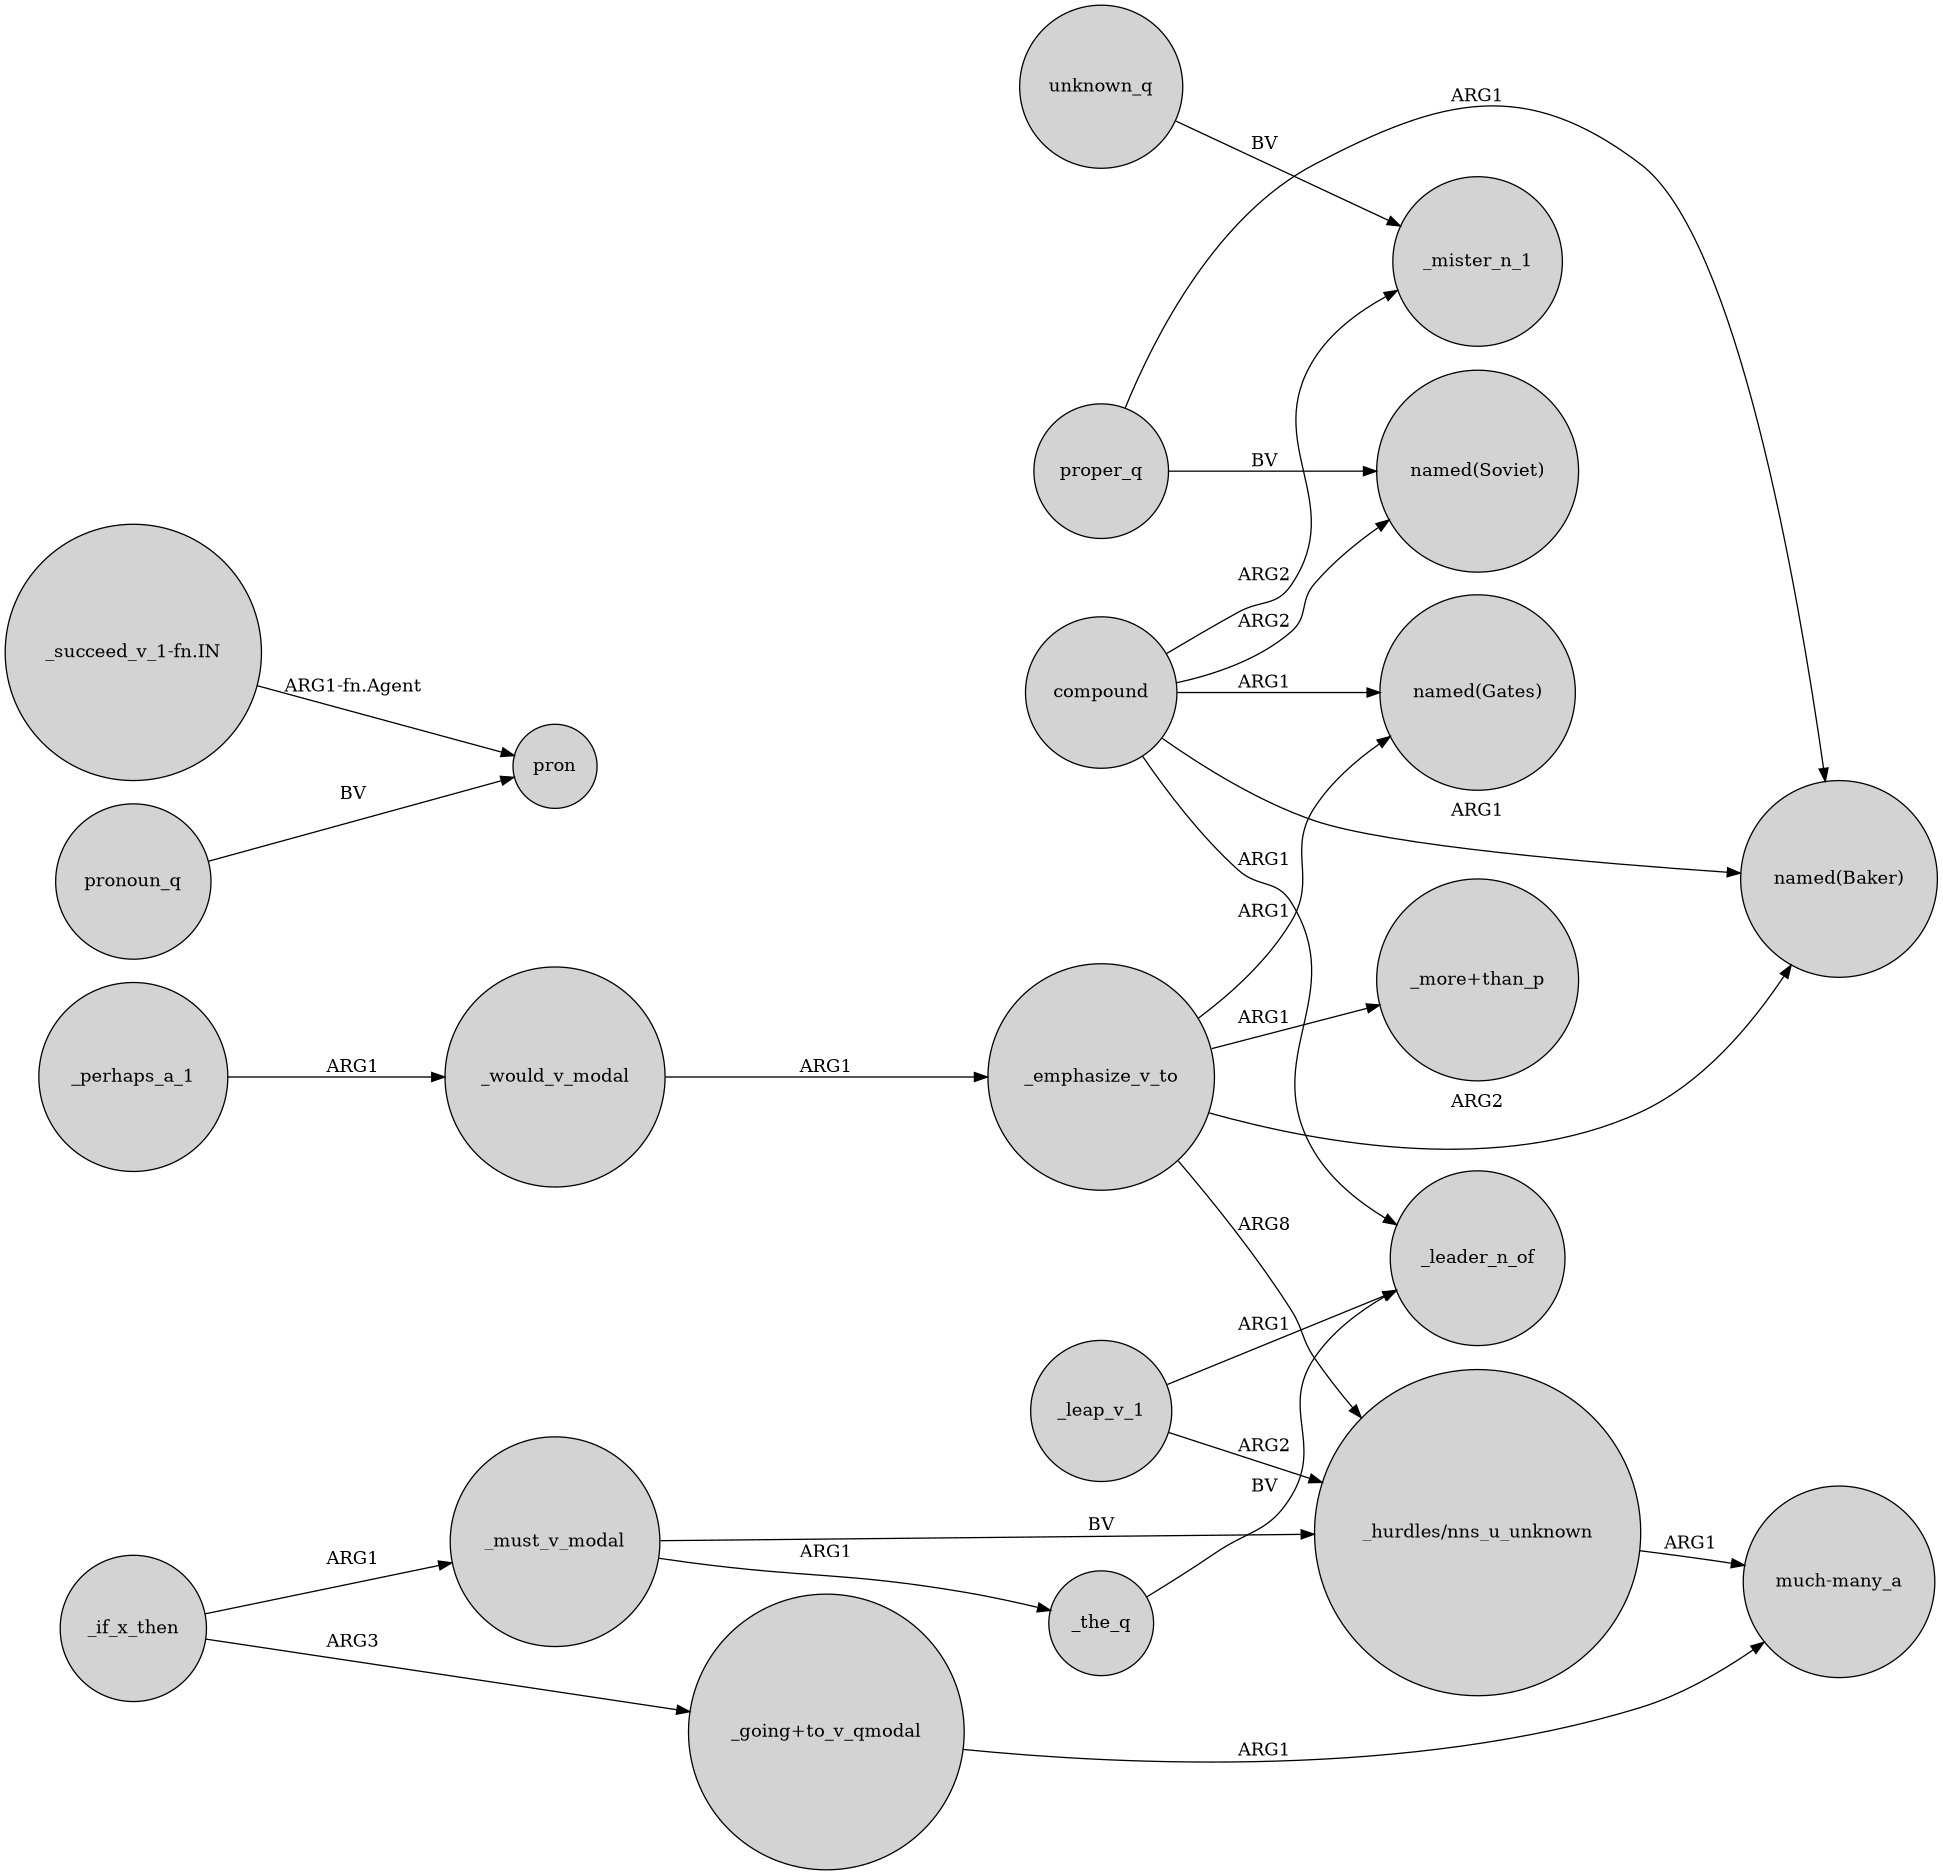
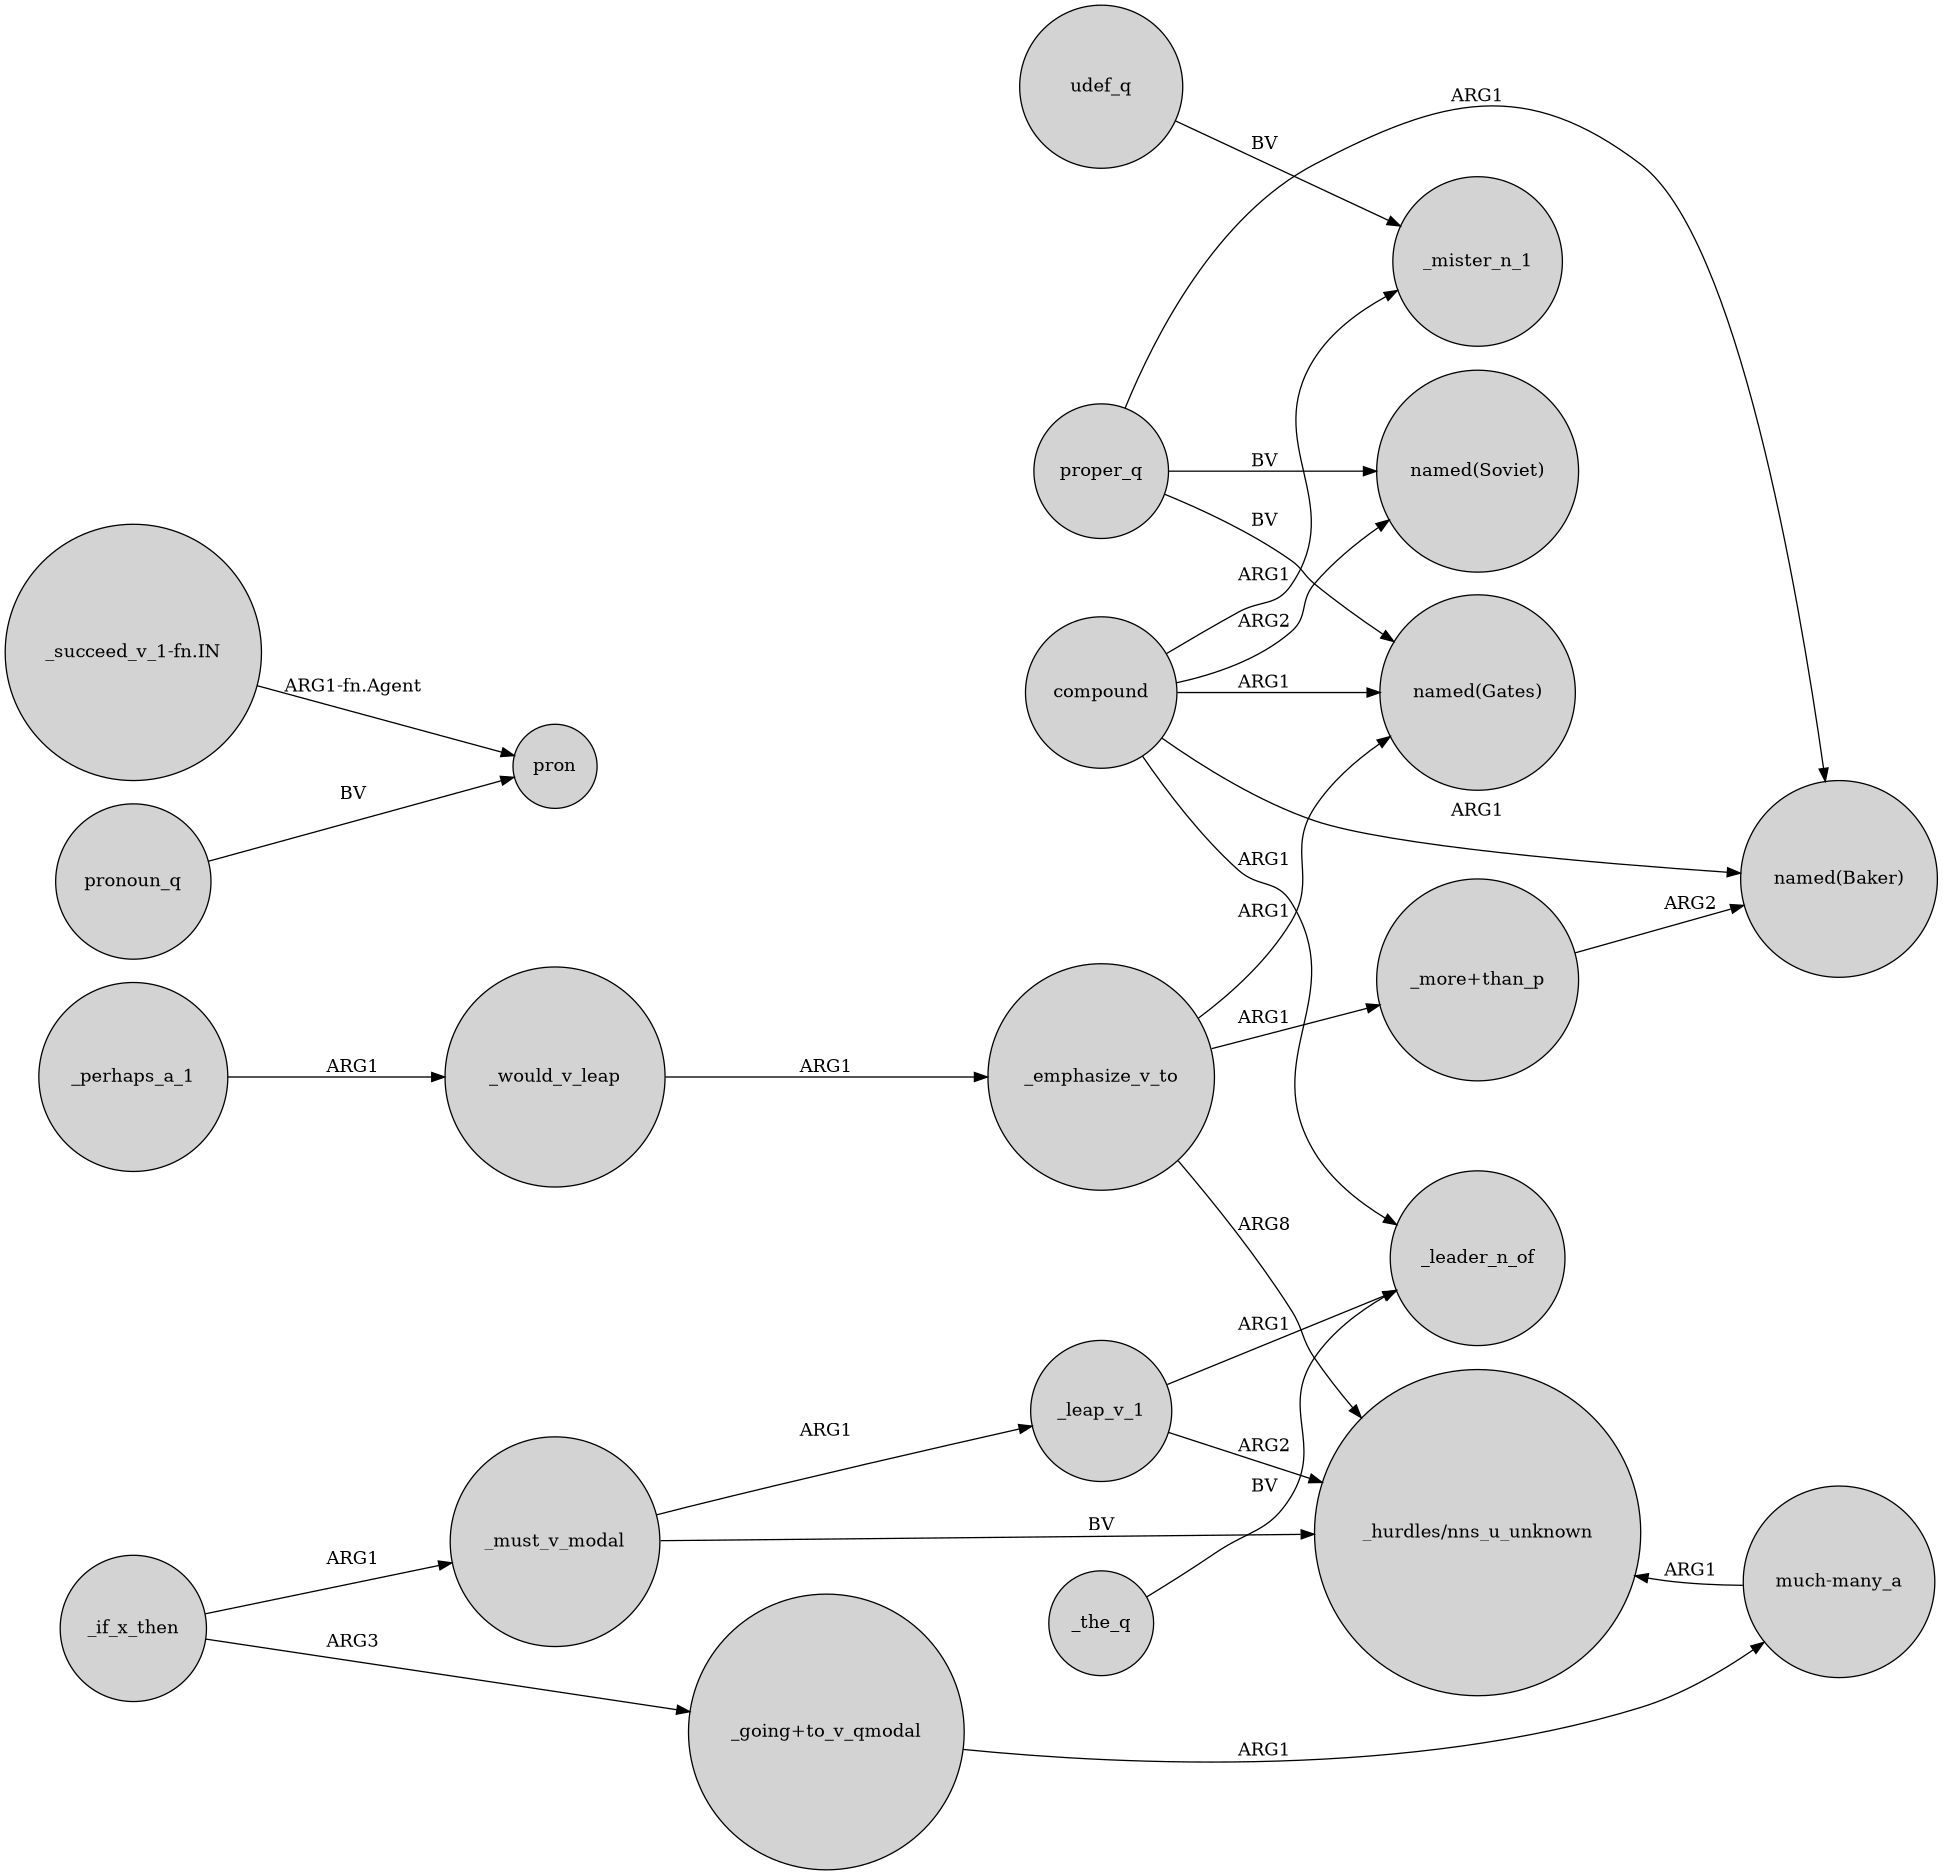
(1101, 87) -> (1101, 87)
none -> (1281, 554)
(1265, 575) -> (1265, 575)
(555, 1077) -> (555, 1077)
(1525, 1144) -> (1653, 931)
(1686, 1557) -> (1695, 1584)
(849, 1578) -> (838, 1471)
